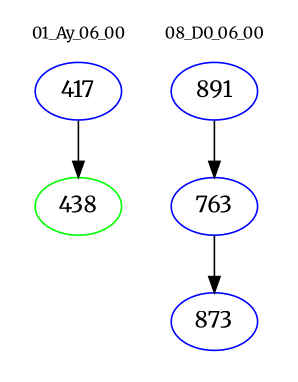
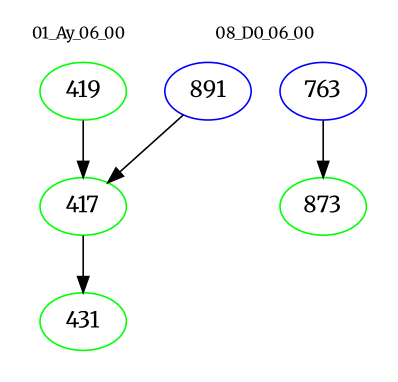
(78, 91) -> (83, 206)
none -> (83, 91)
(214, 141) -> (163, 133)
(78, 206) -> (83, 322)
(214, 322) -> (323, 206)
